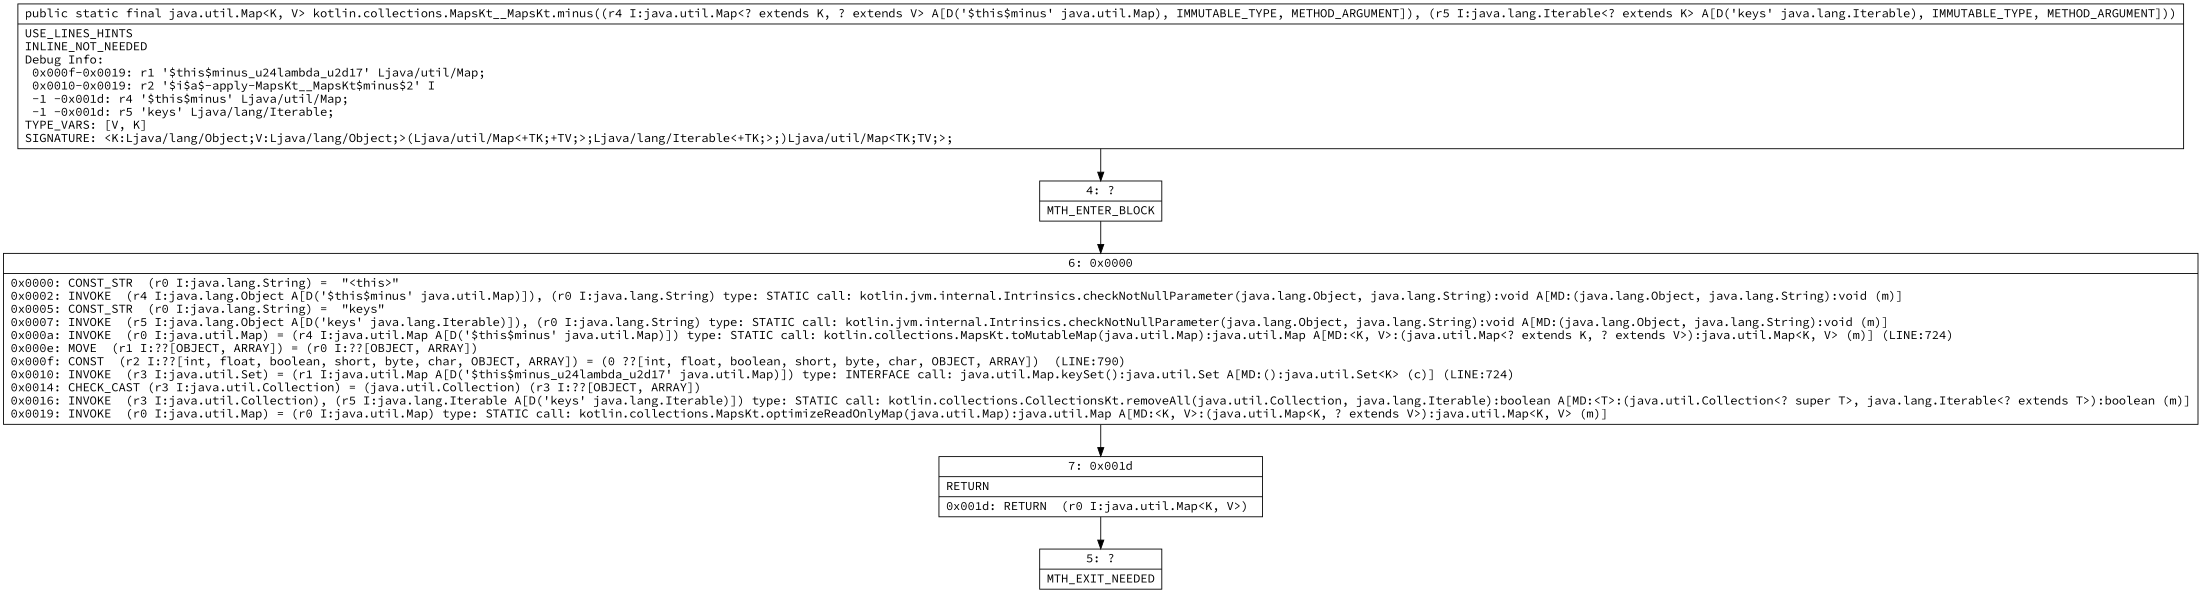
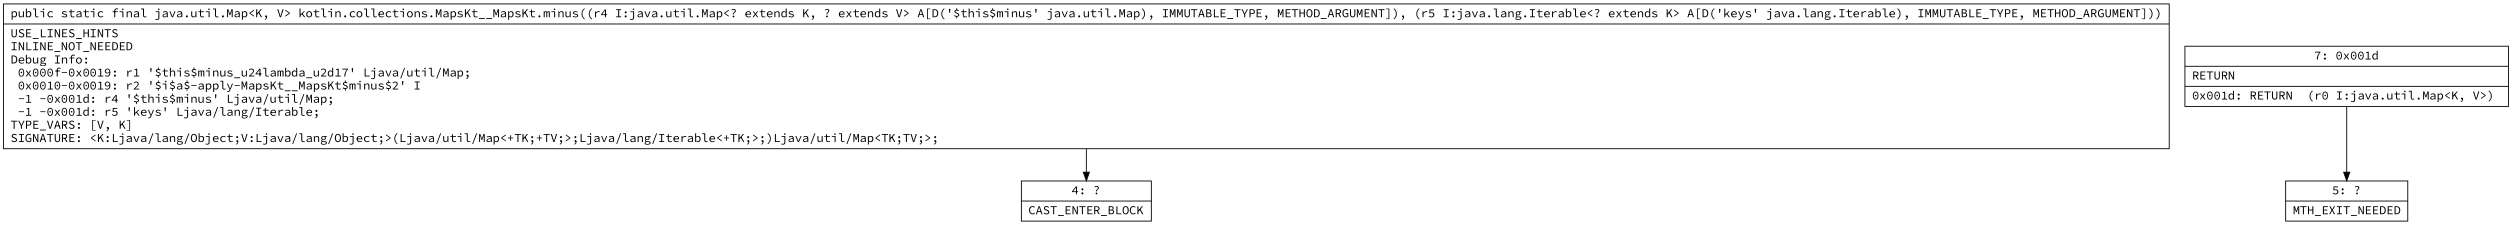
(1101, 211) -> (1086, 211)
(1101, 339) -> none
